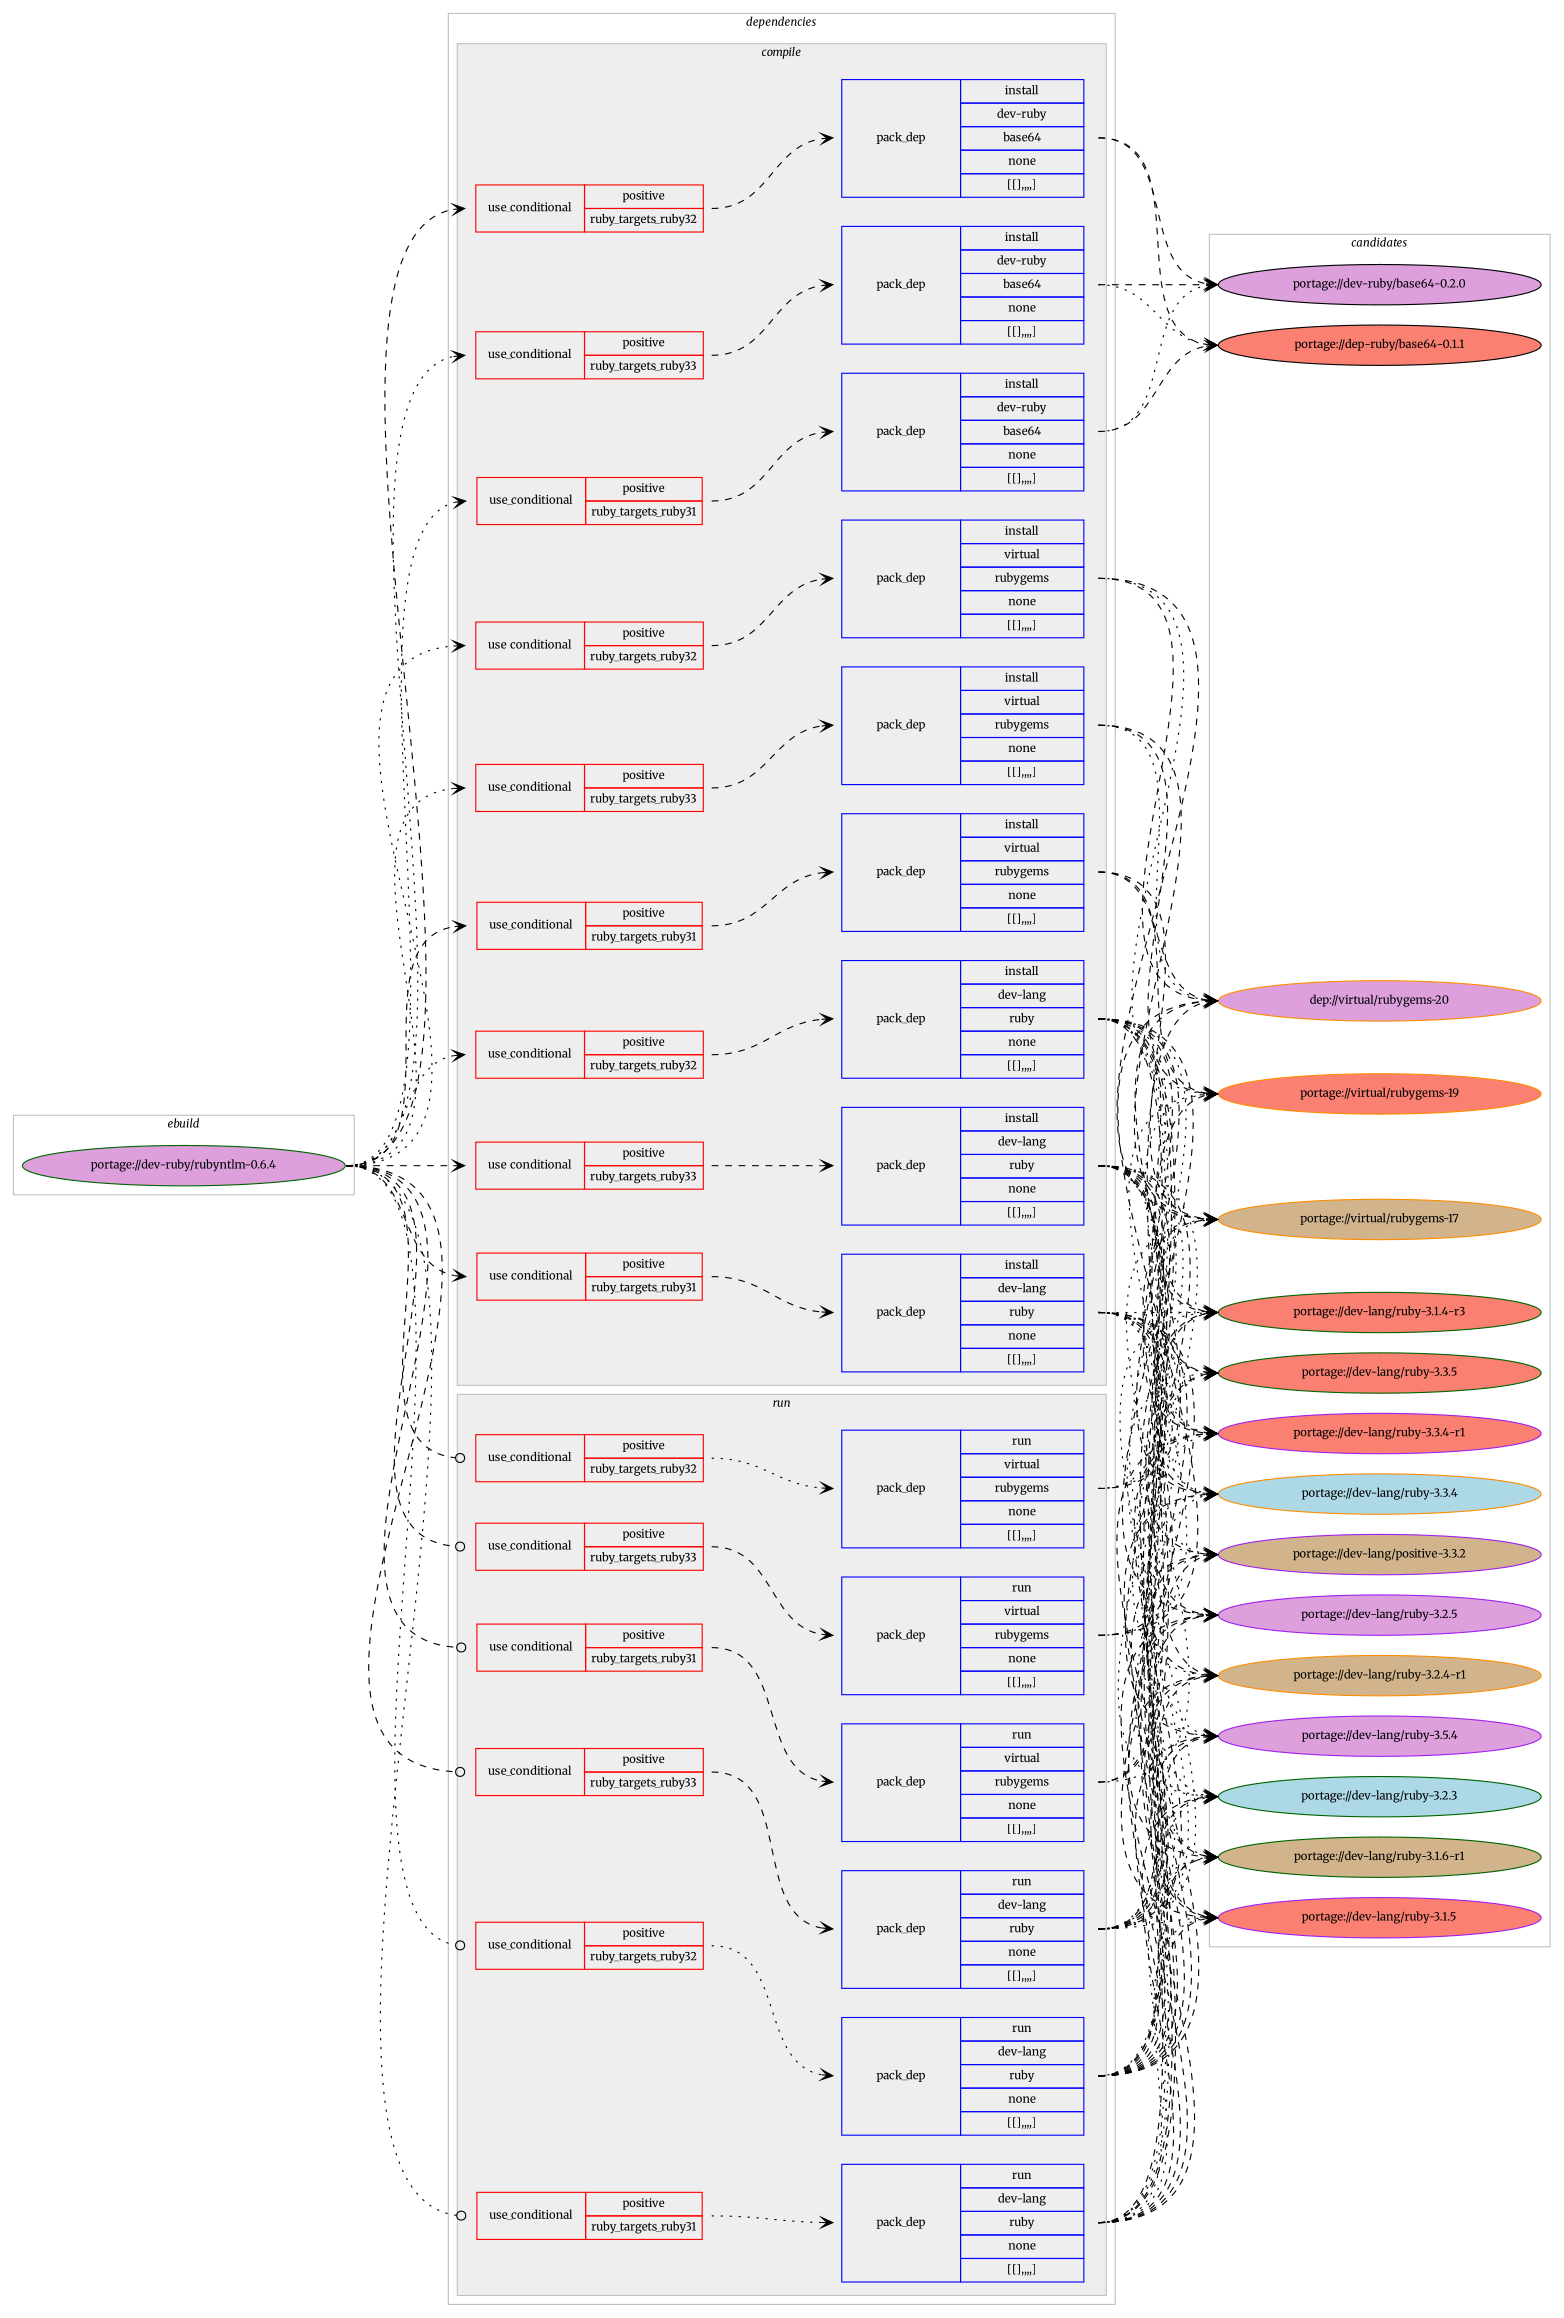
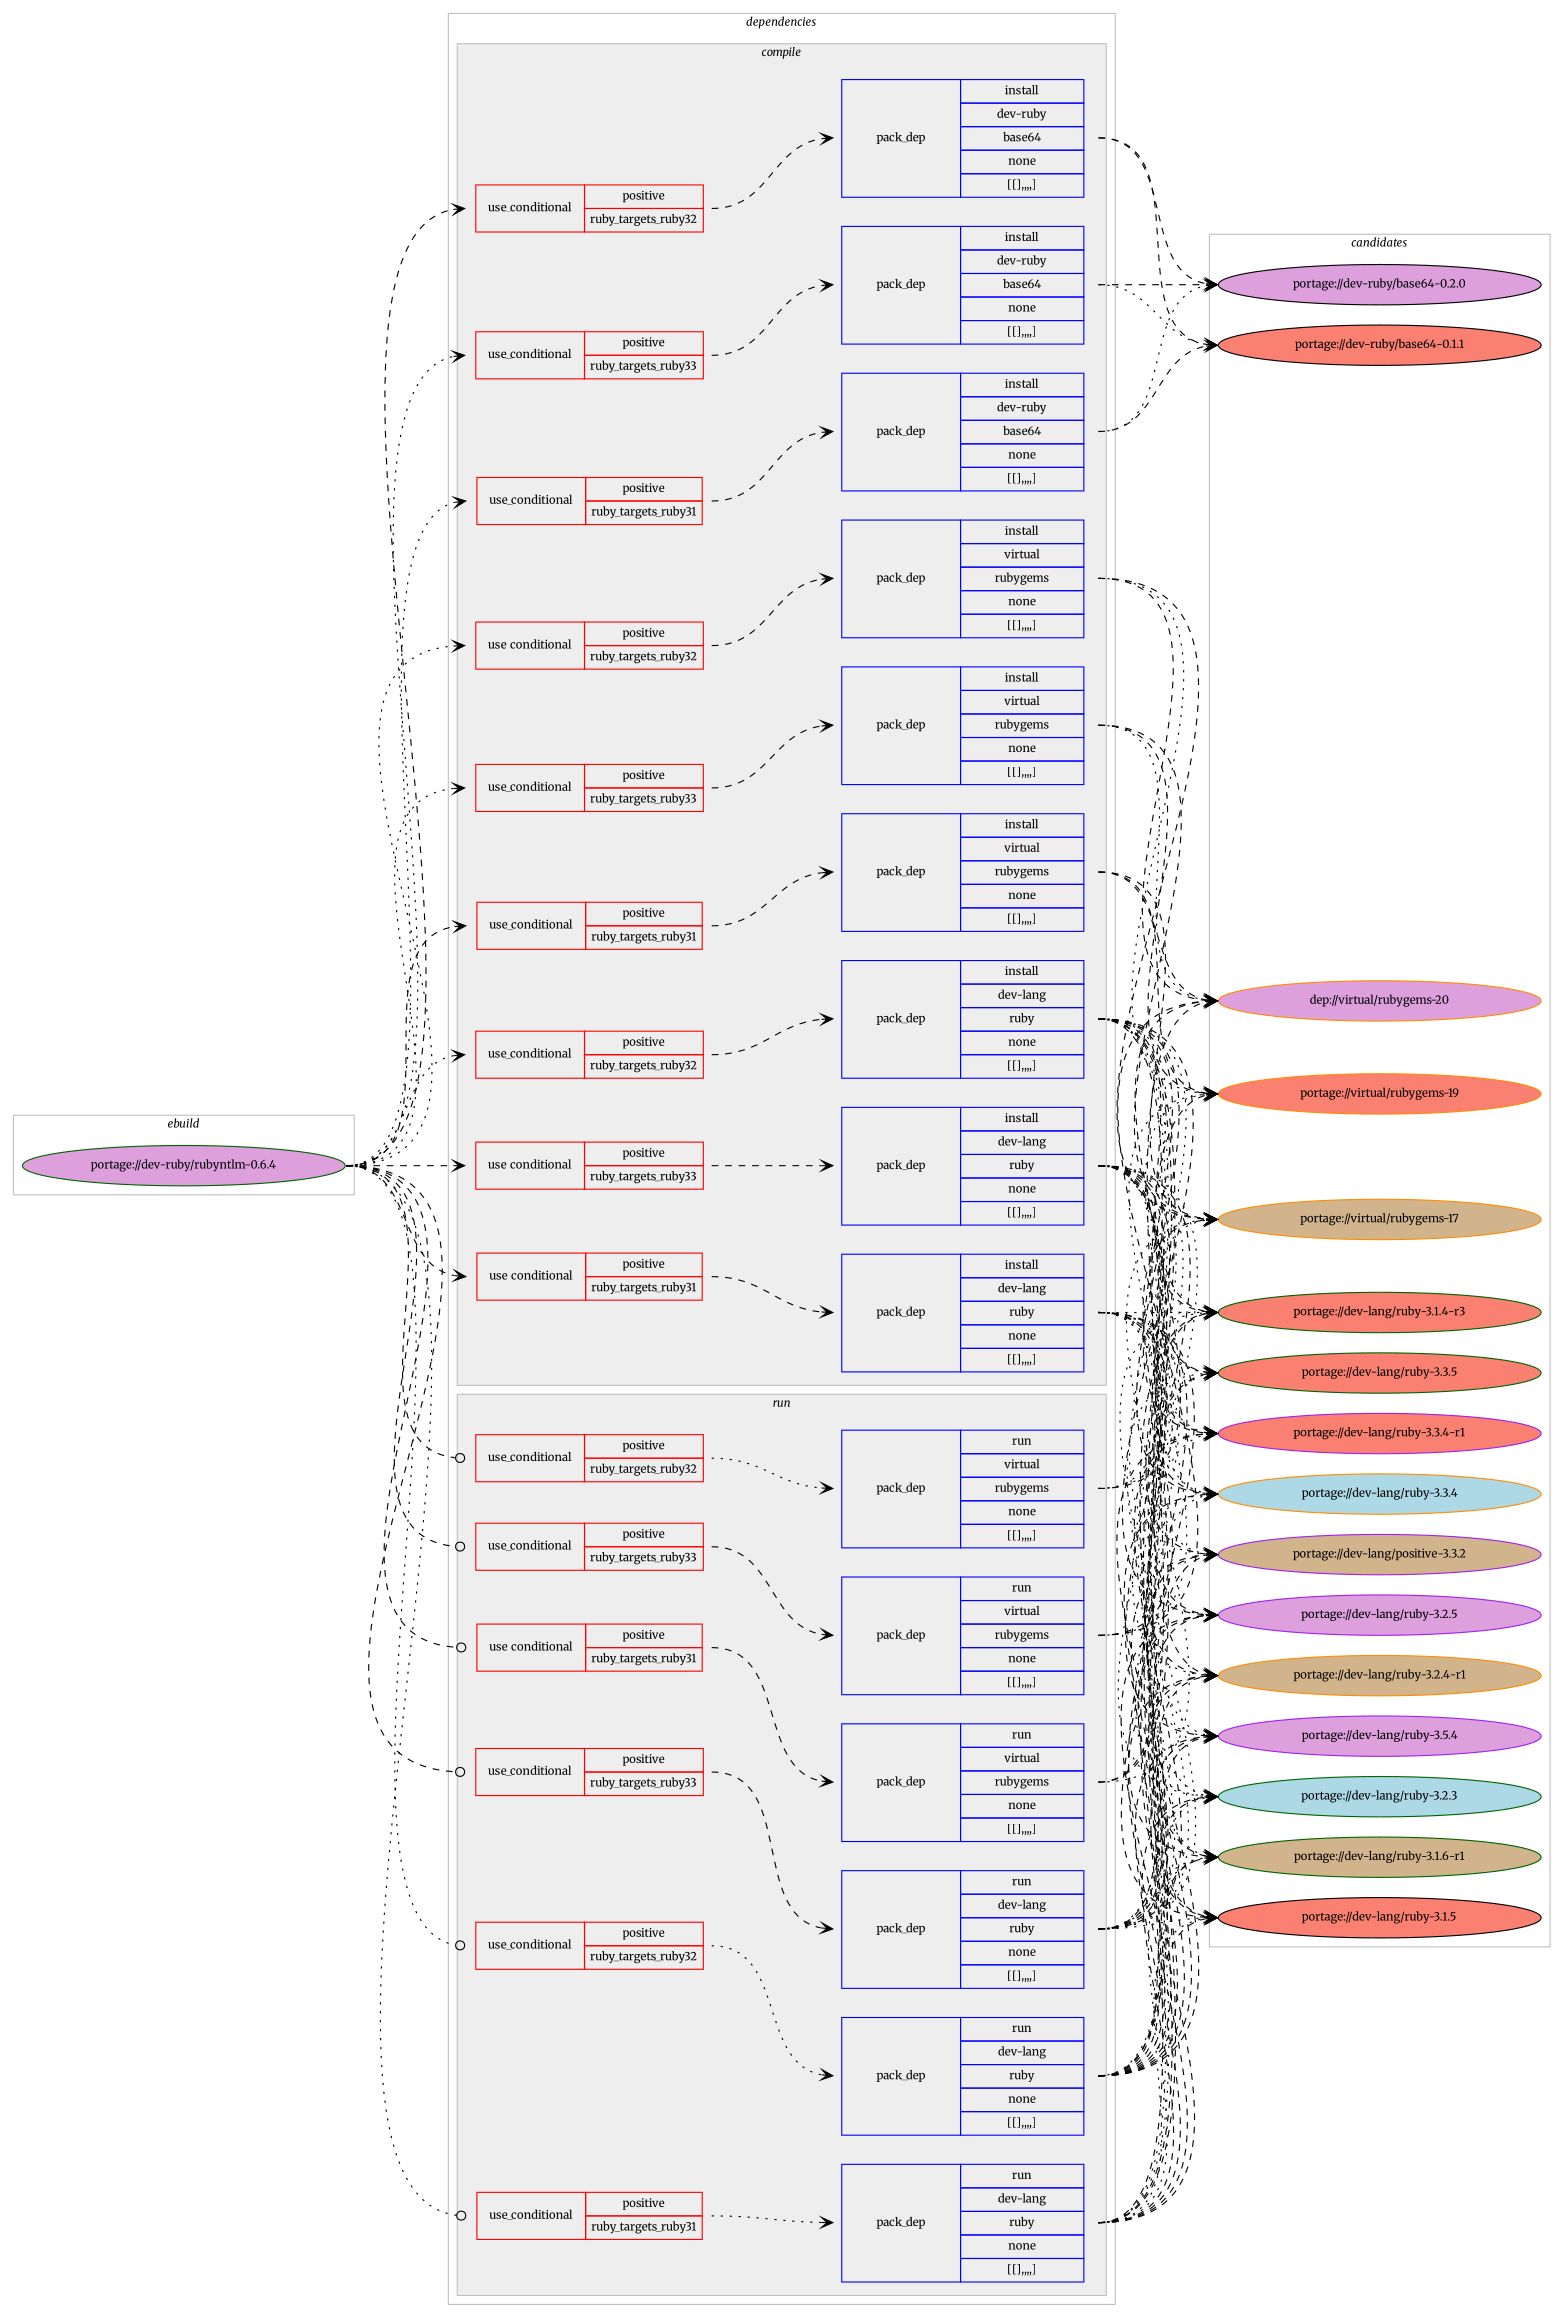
(1380, 345) -> (1380, 345)
(1380, 1918) -> (1380, 1918)
